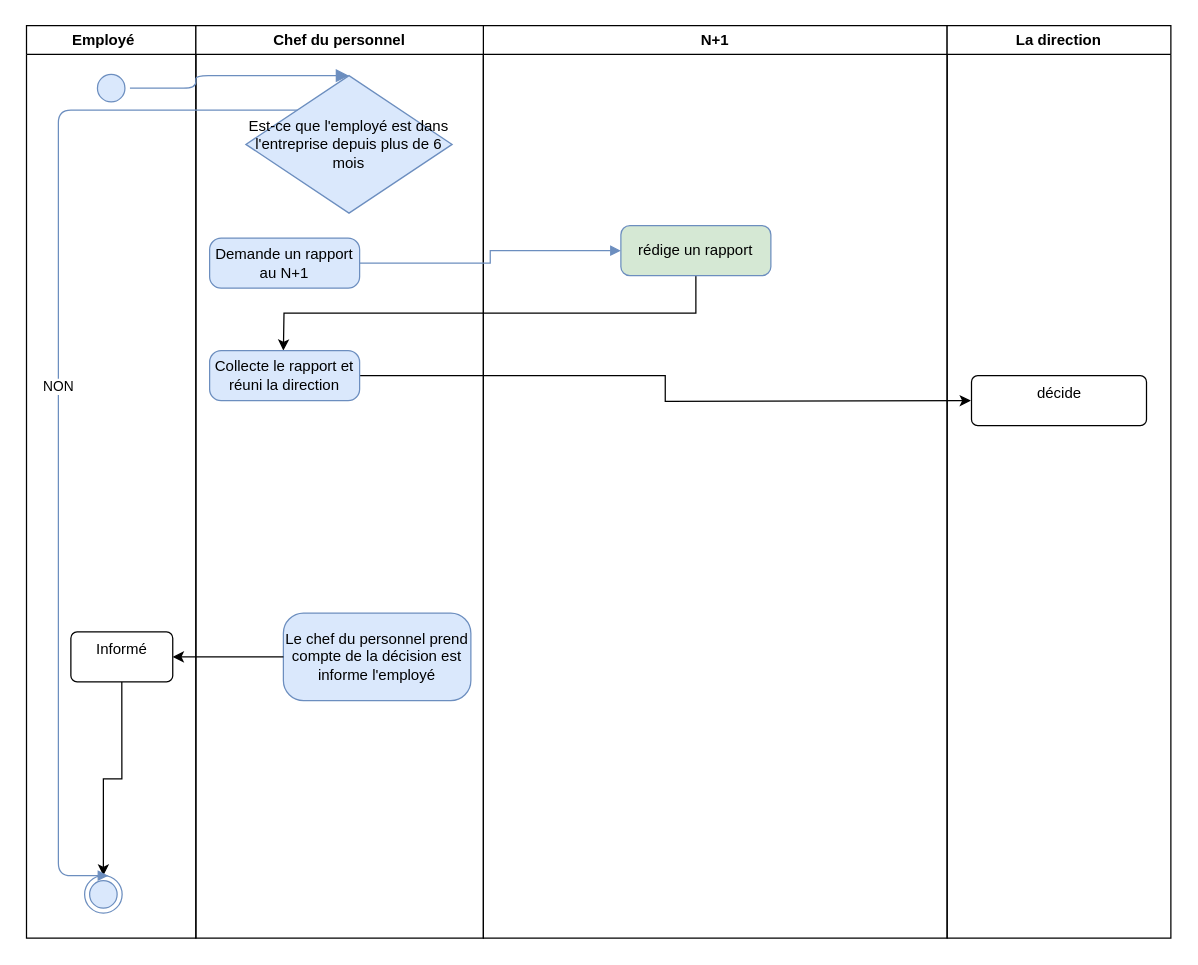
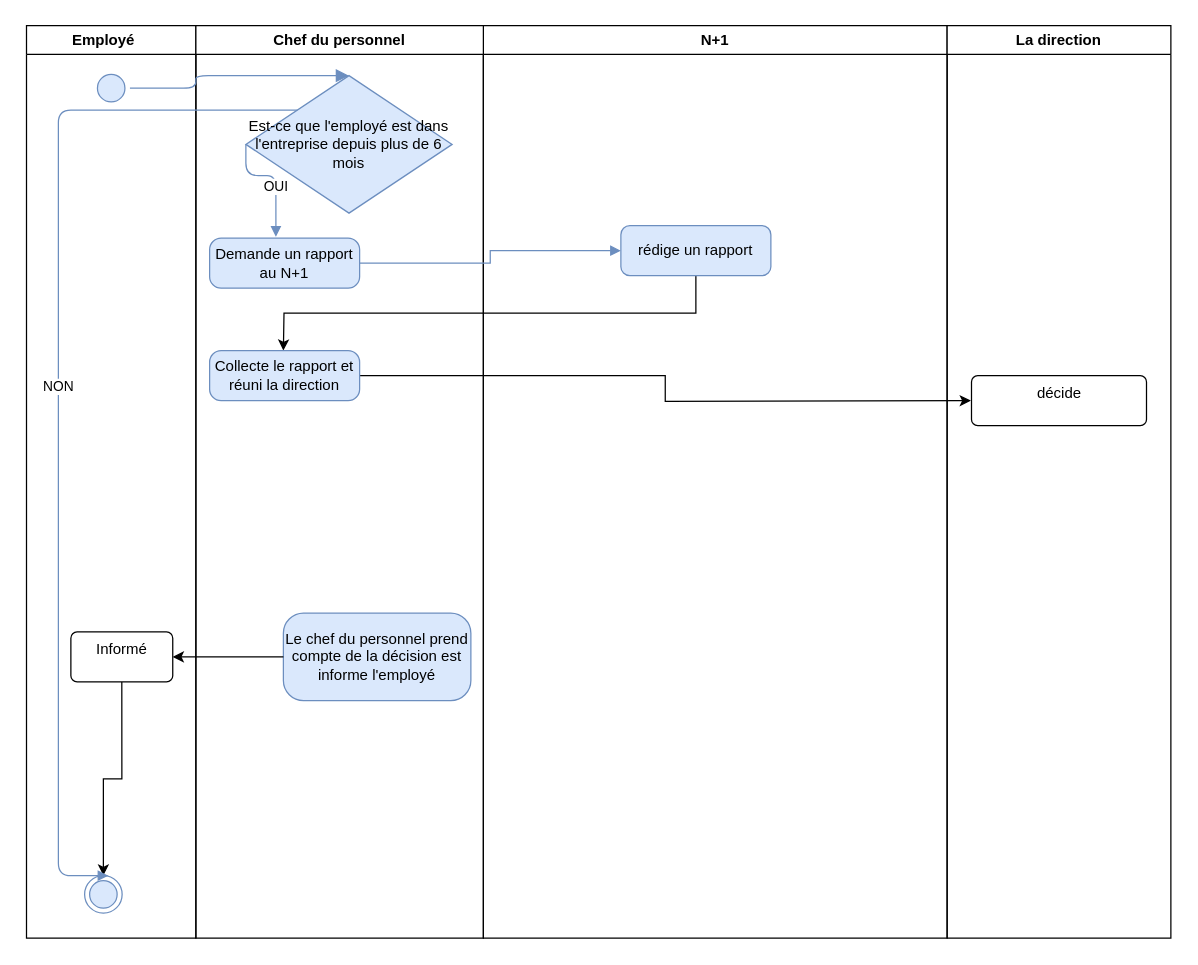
none -> (264, 176)
(696, 251) -> (696, 251)
